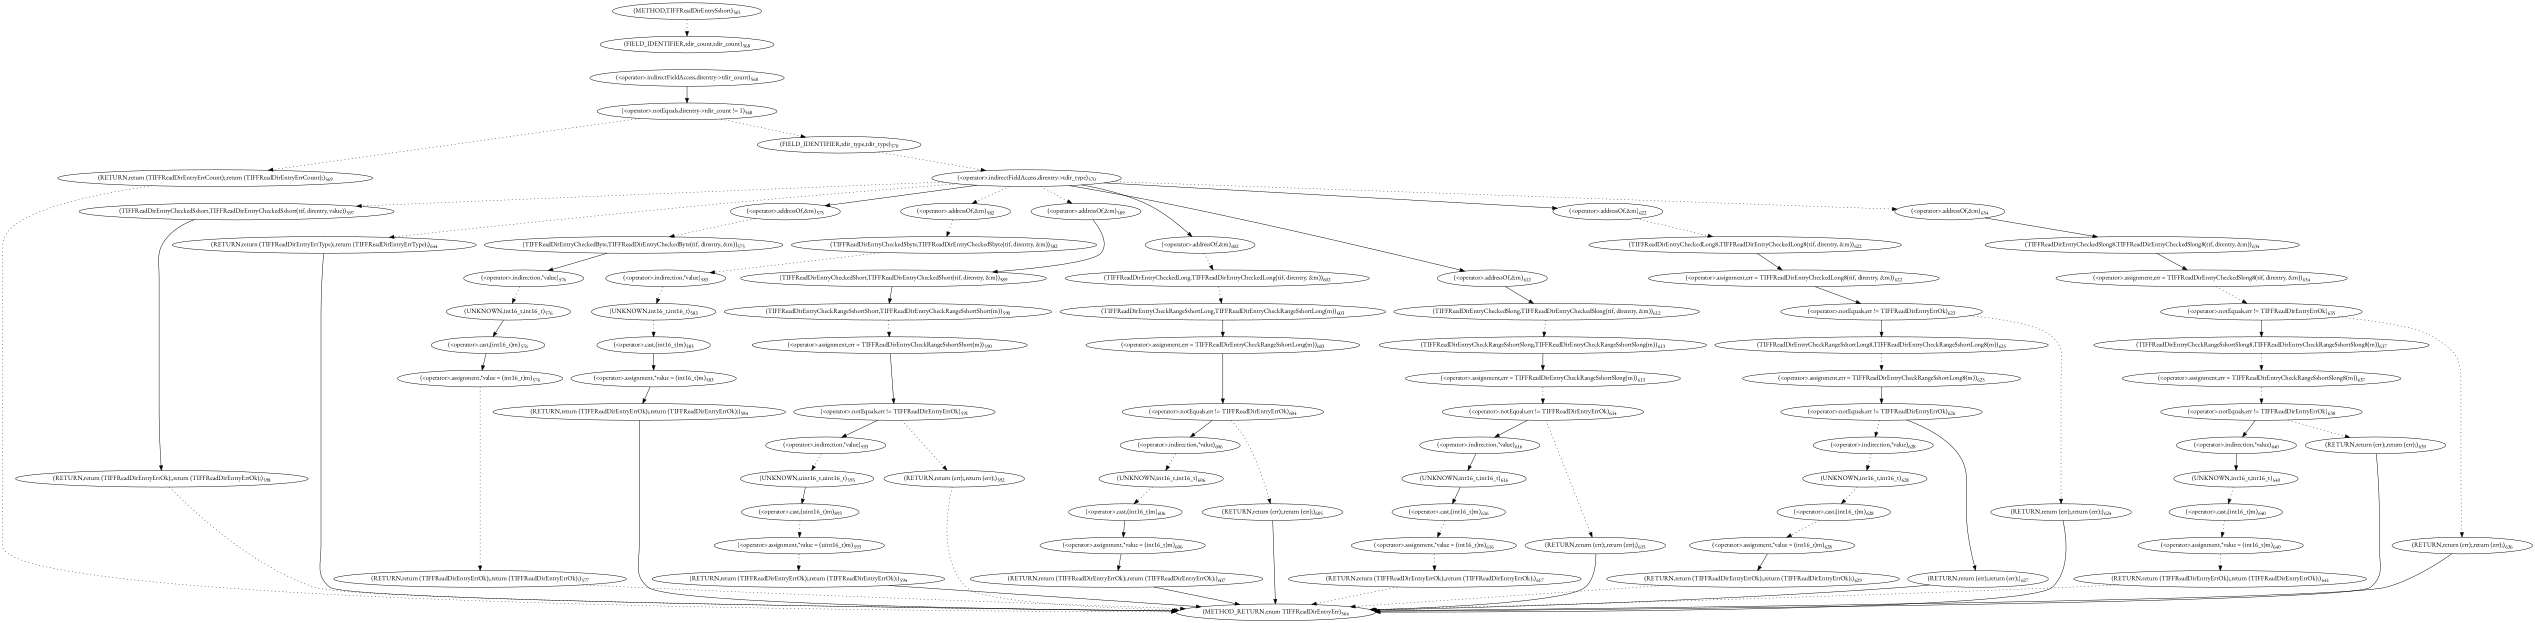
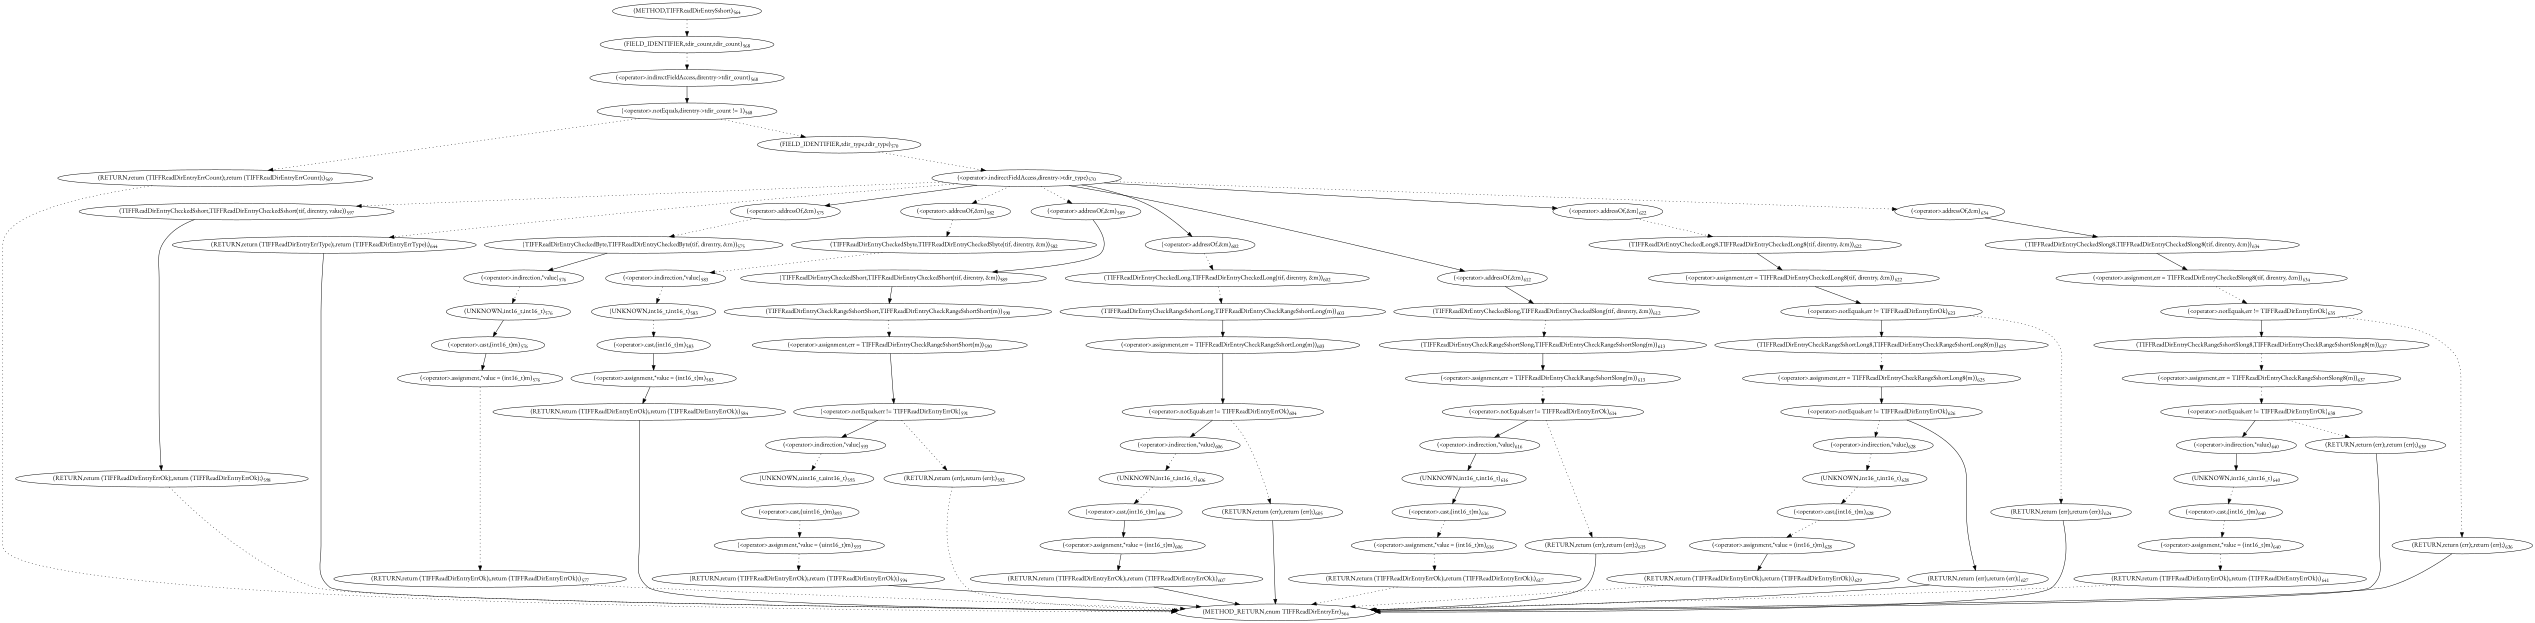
(737, 10) -> (737, 10)
none -> (687, 59)
(804, 493) -> none
